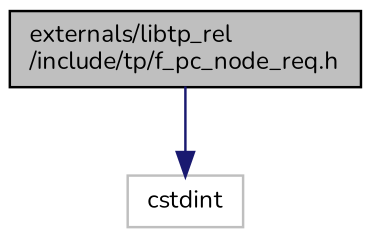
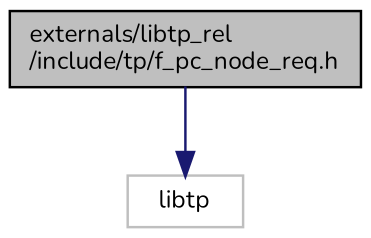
(185, 201) -> (185, 201)
